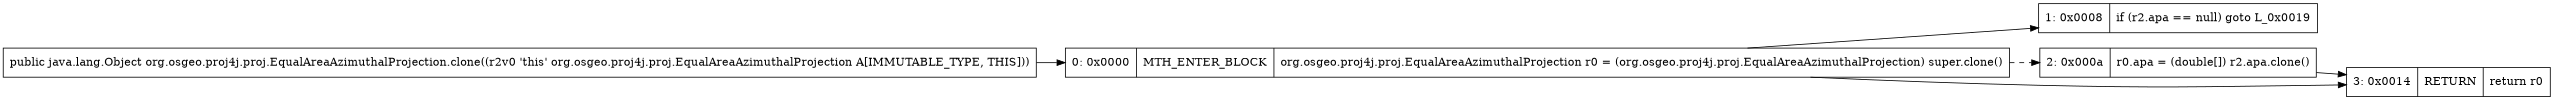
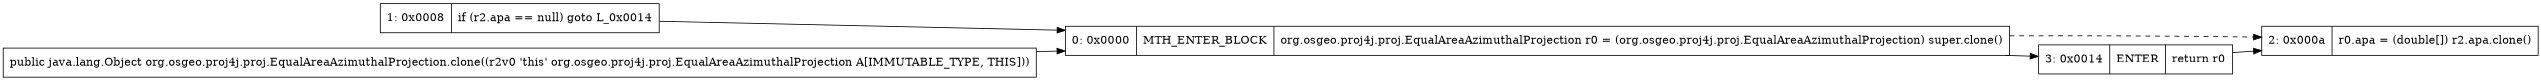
(2214, 18) -> (555, 18)
(1889, 38) -> (858, 26)
(2327, 73) -> (2243, 52)
(2450, 82) -> (2138, 59)
